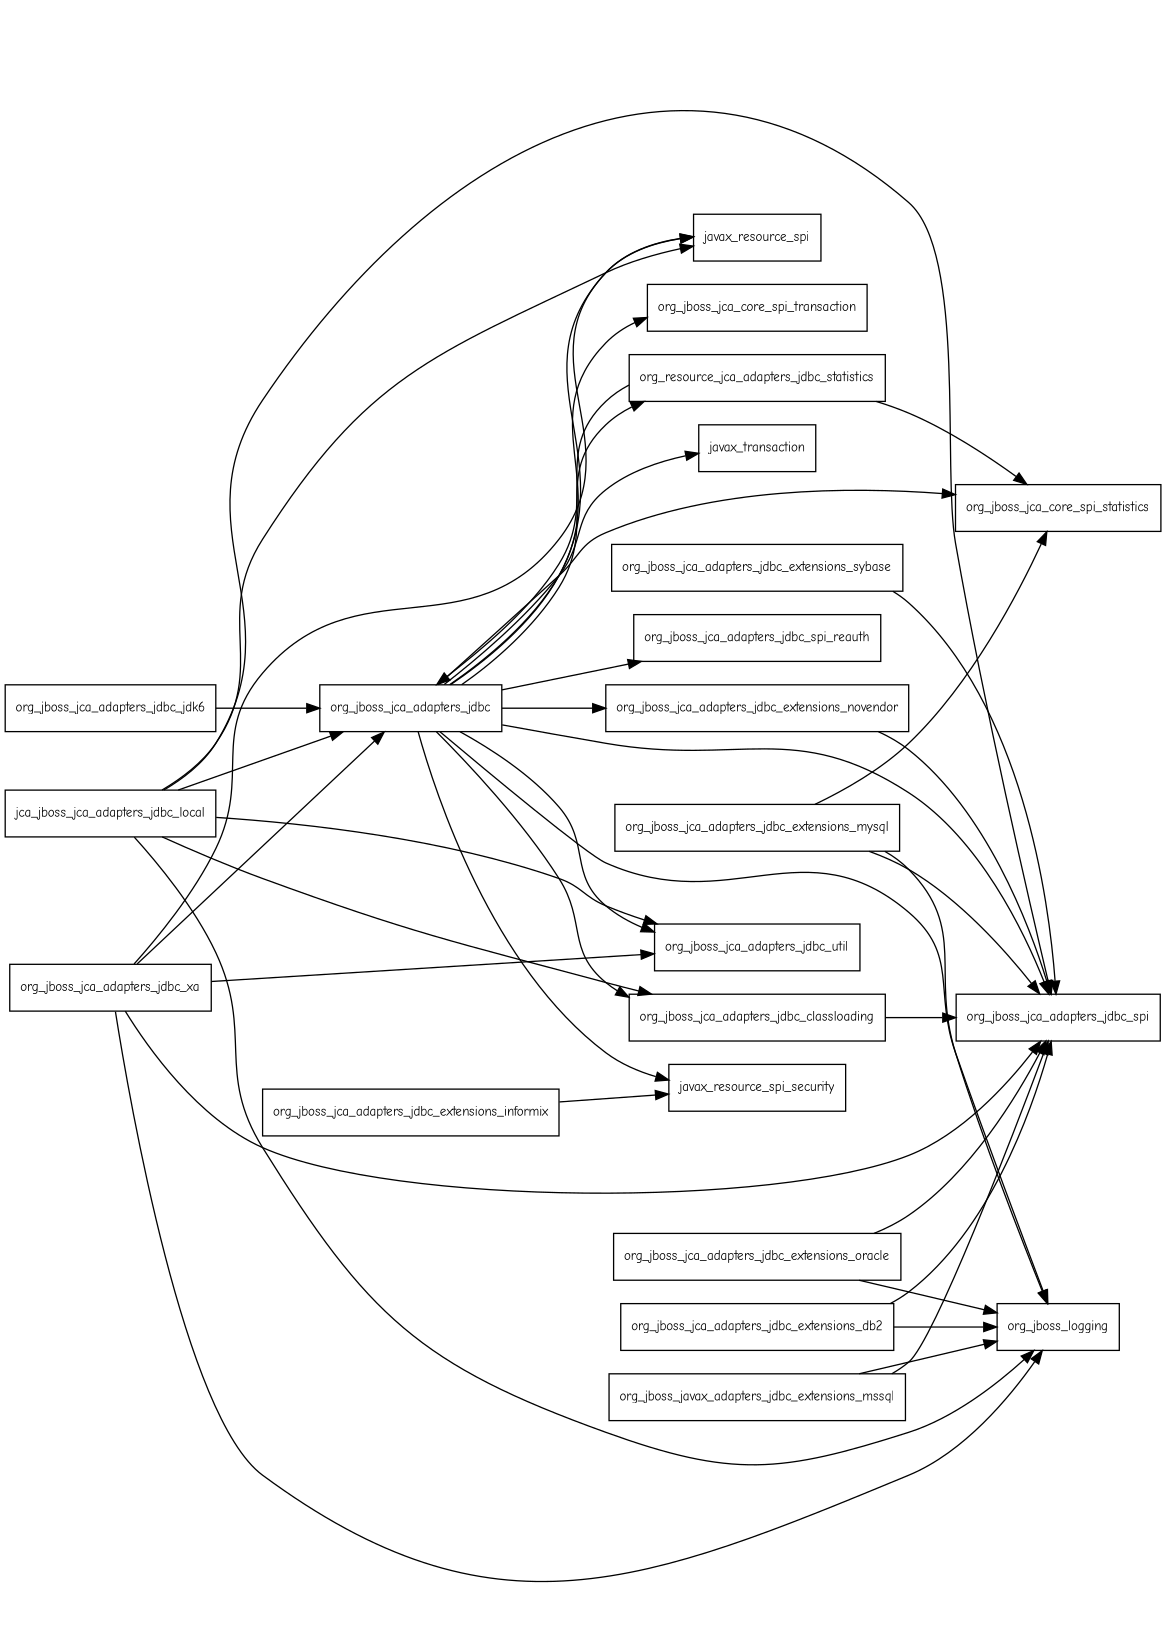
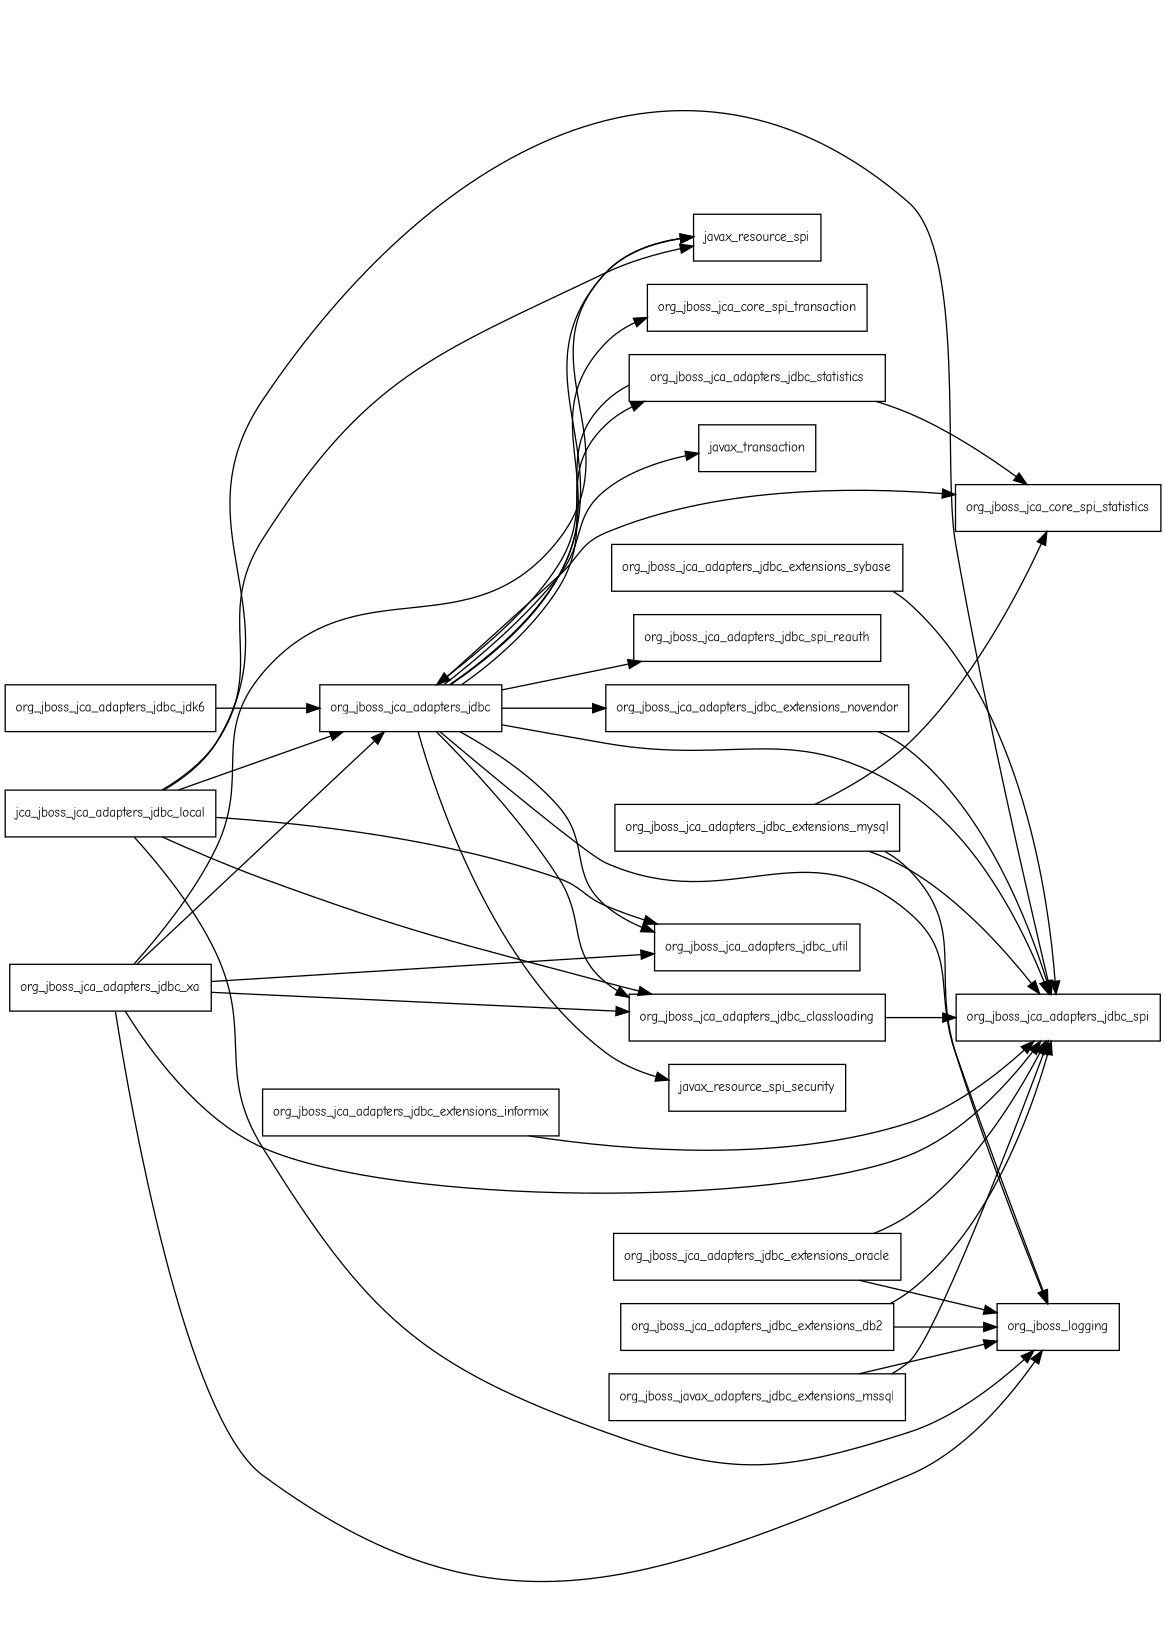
(757, 378) -> (757, 378)
none -> (414, 1002)
(607, 1099) -> (788, 1146)
